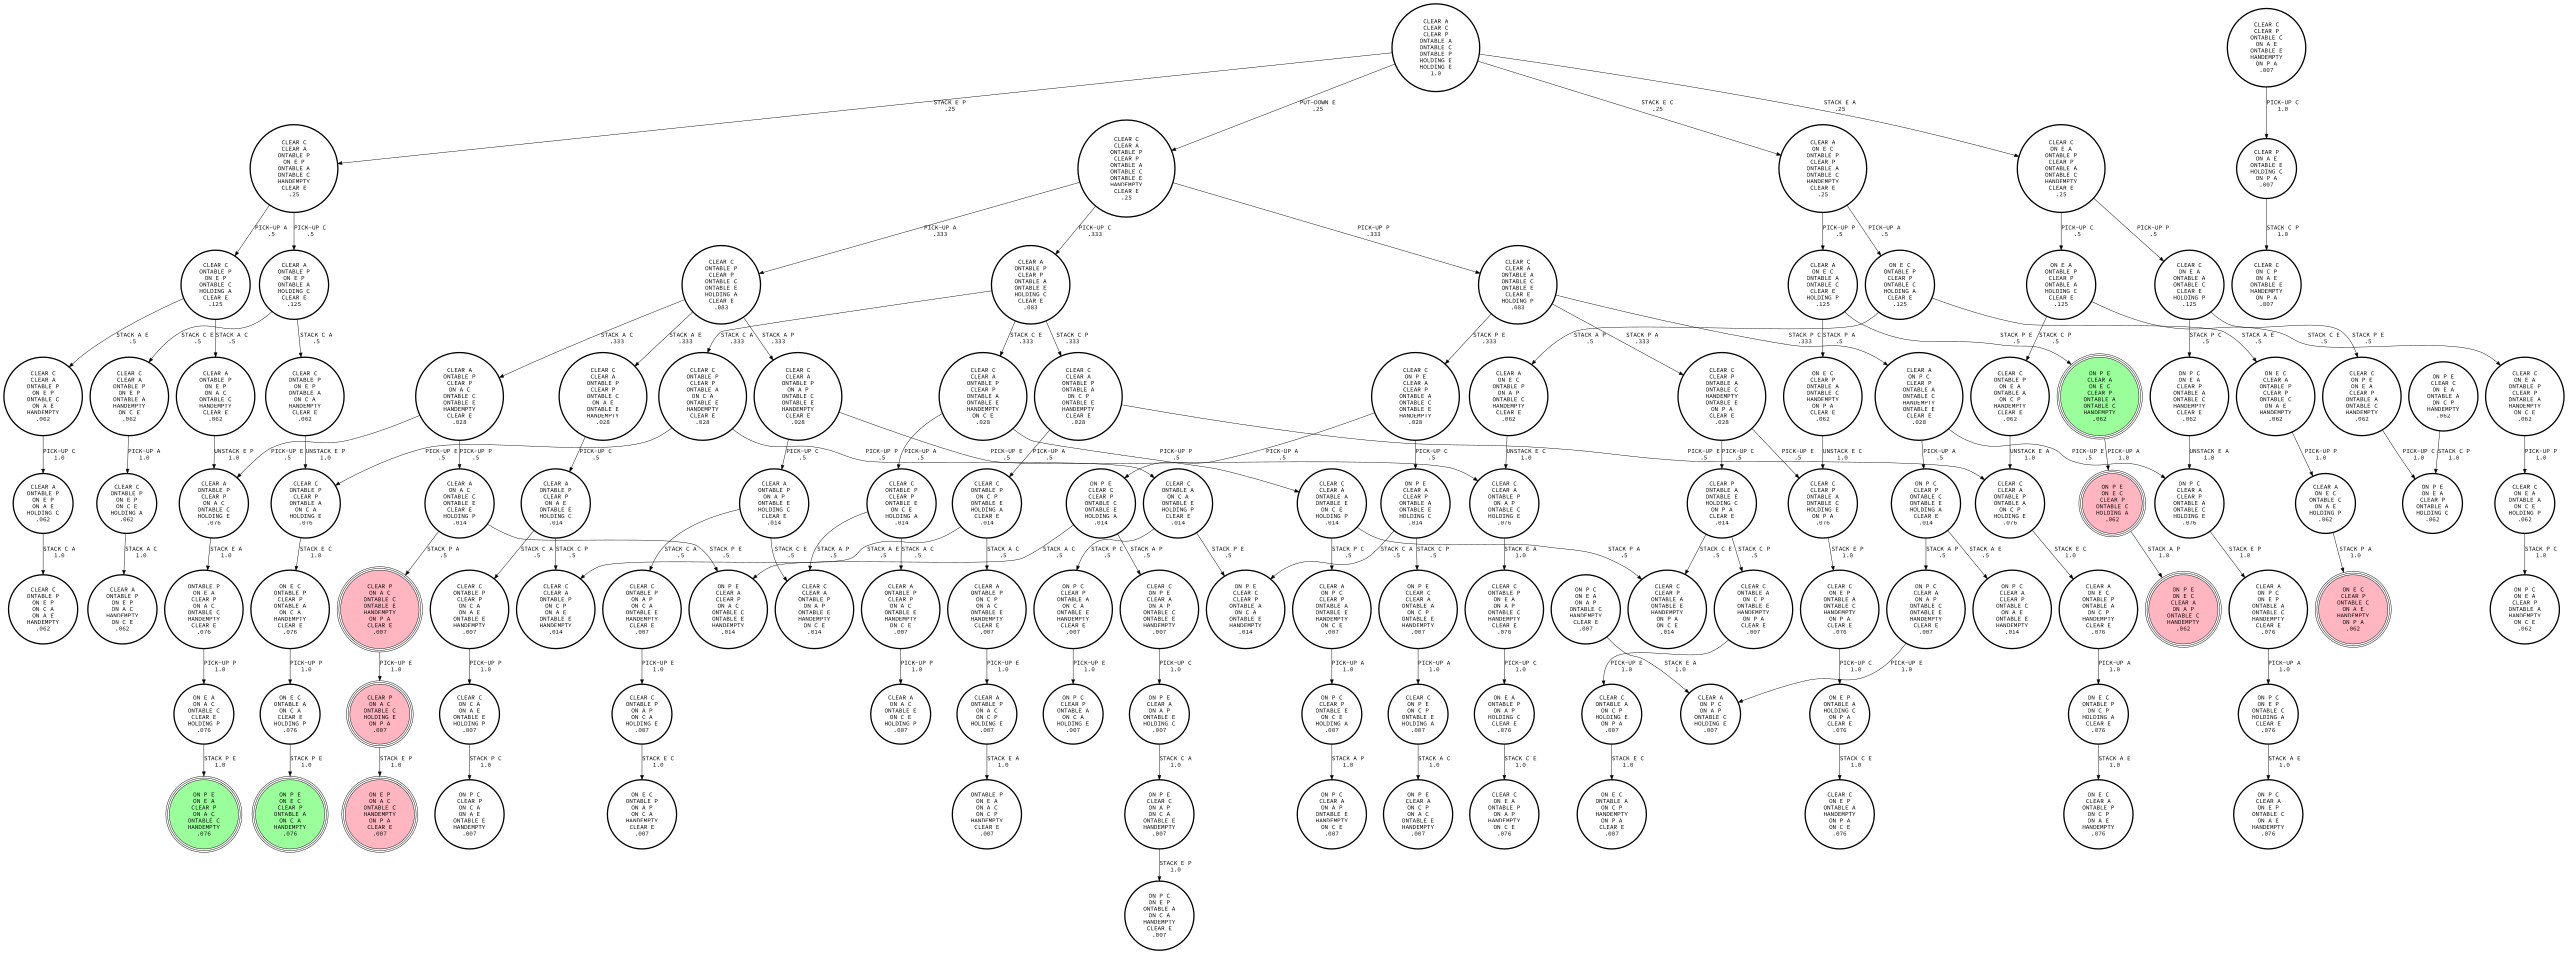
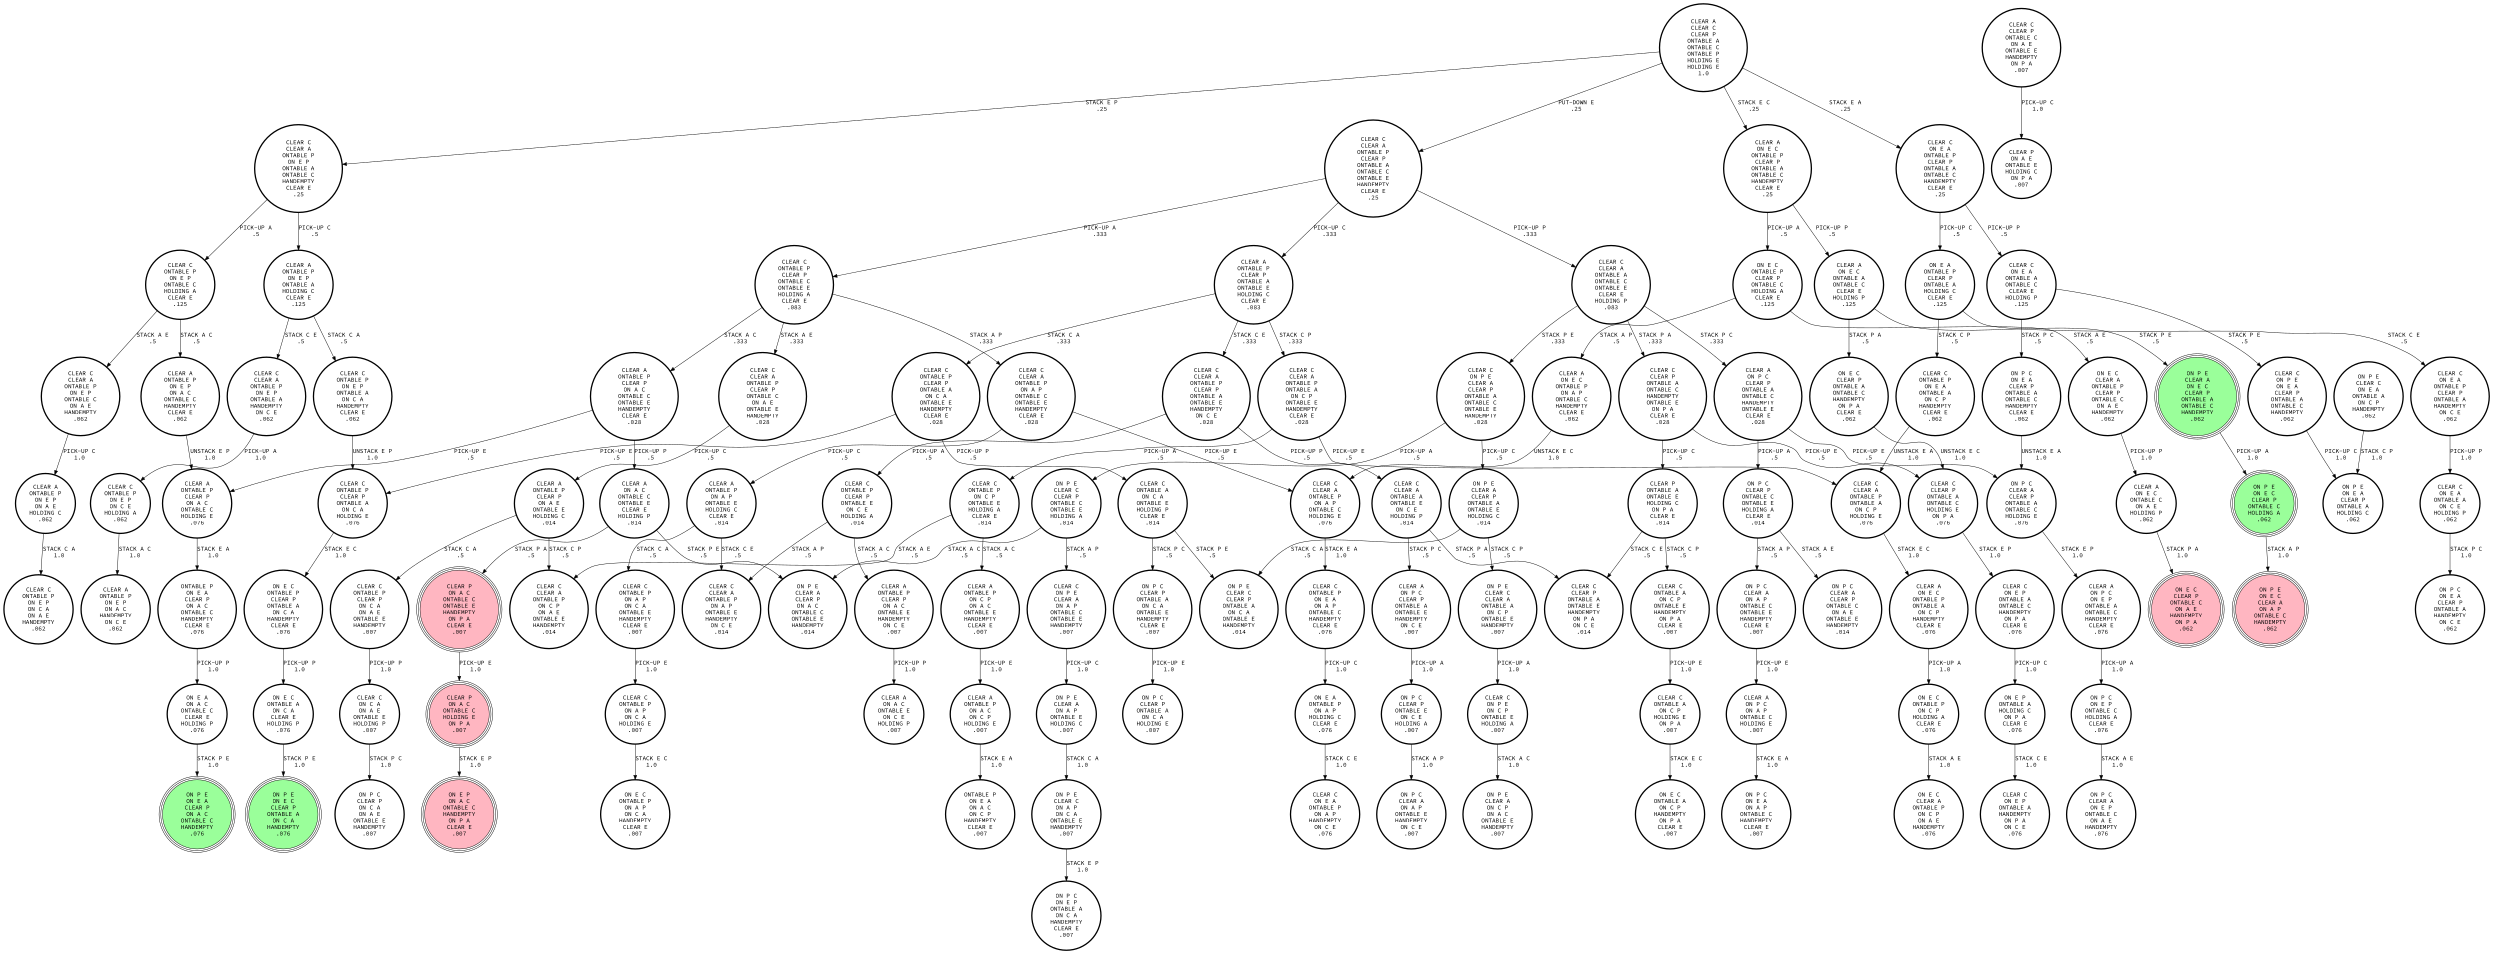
(2267, 285) -> none
(2112, 503) -> (2264, 503)
(1647, 661) -> (1756, 760)
